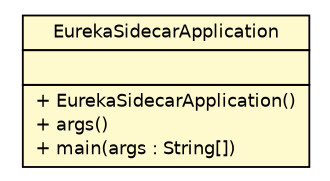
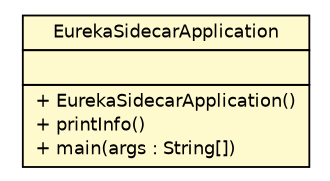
(72, 125) -> (91, 125)
